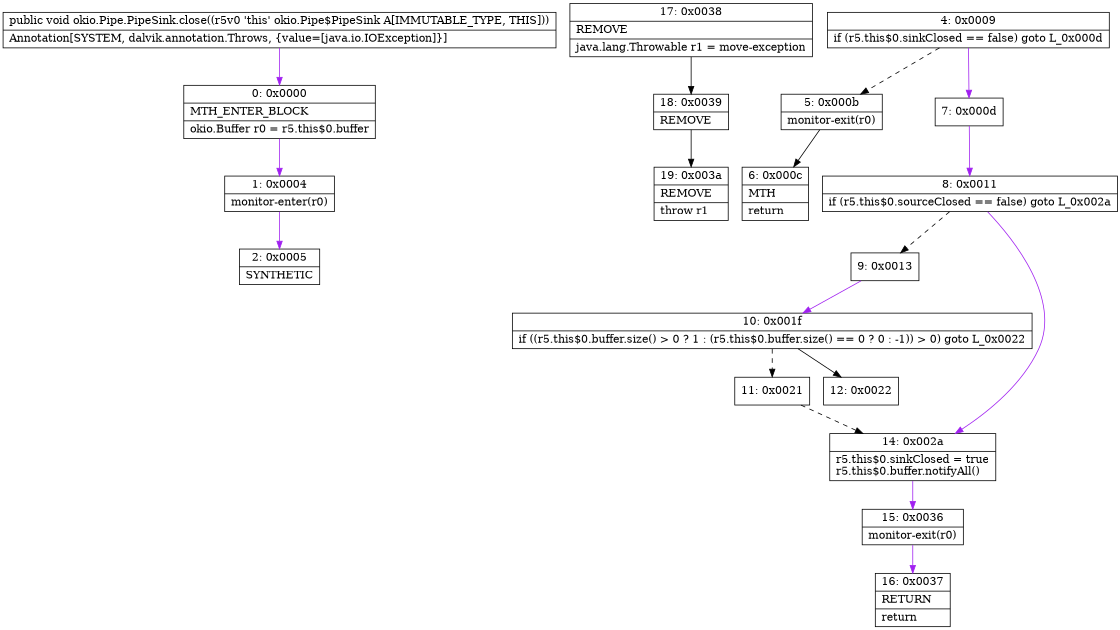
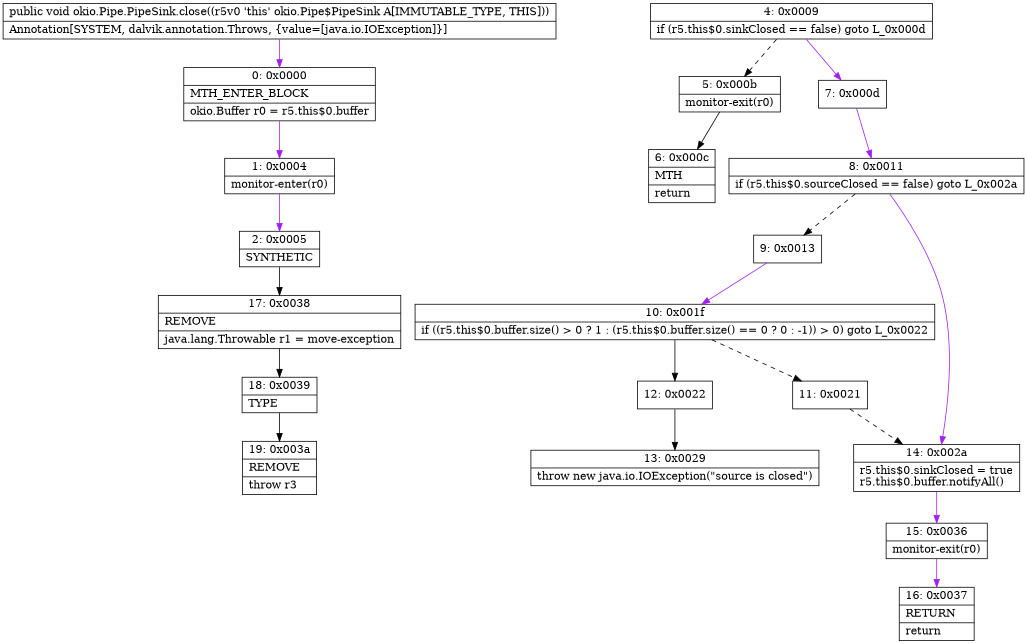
(686, 120) -> (263, 403)
(685, 211) -> (273, 485)
none -> (280, 277)
none -> (675, 468)
